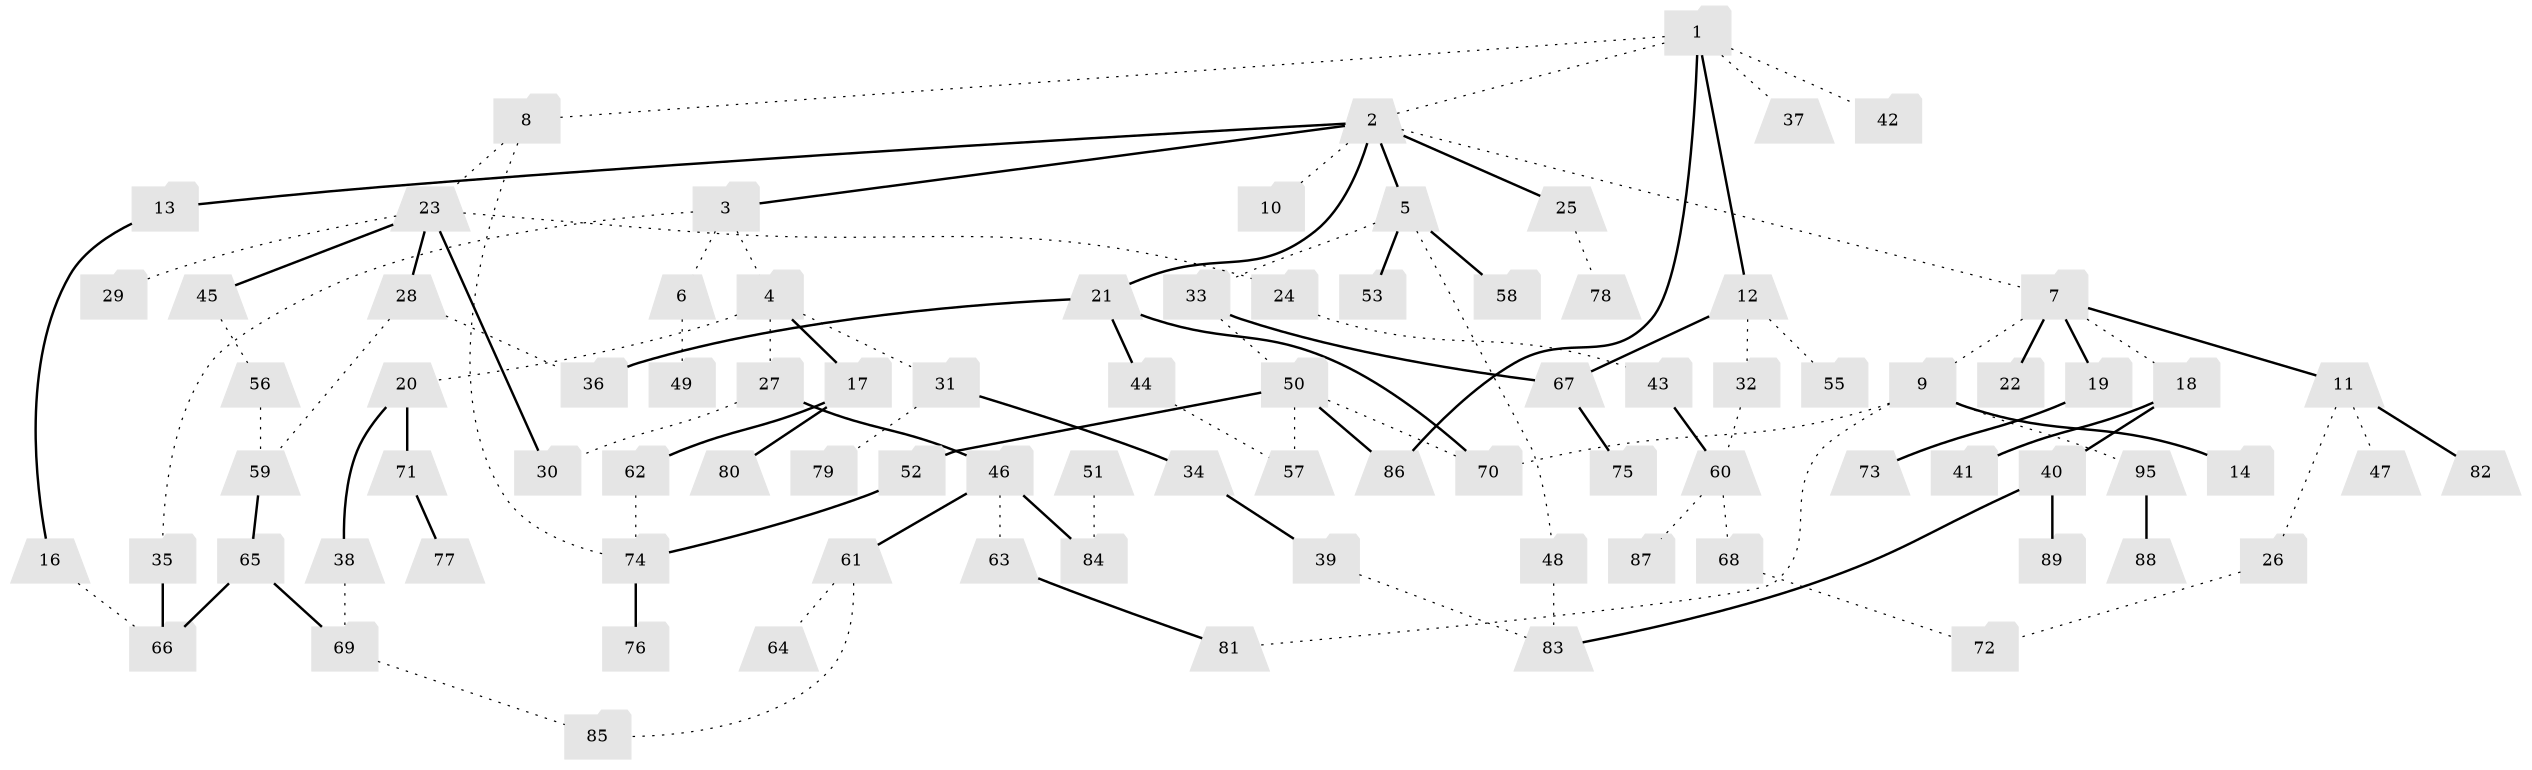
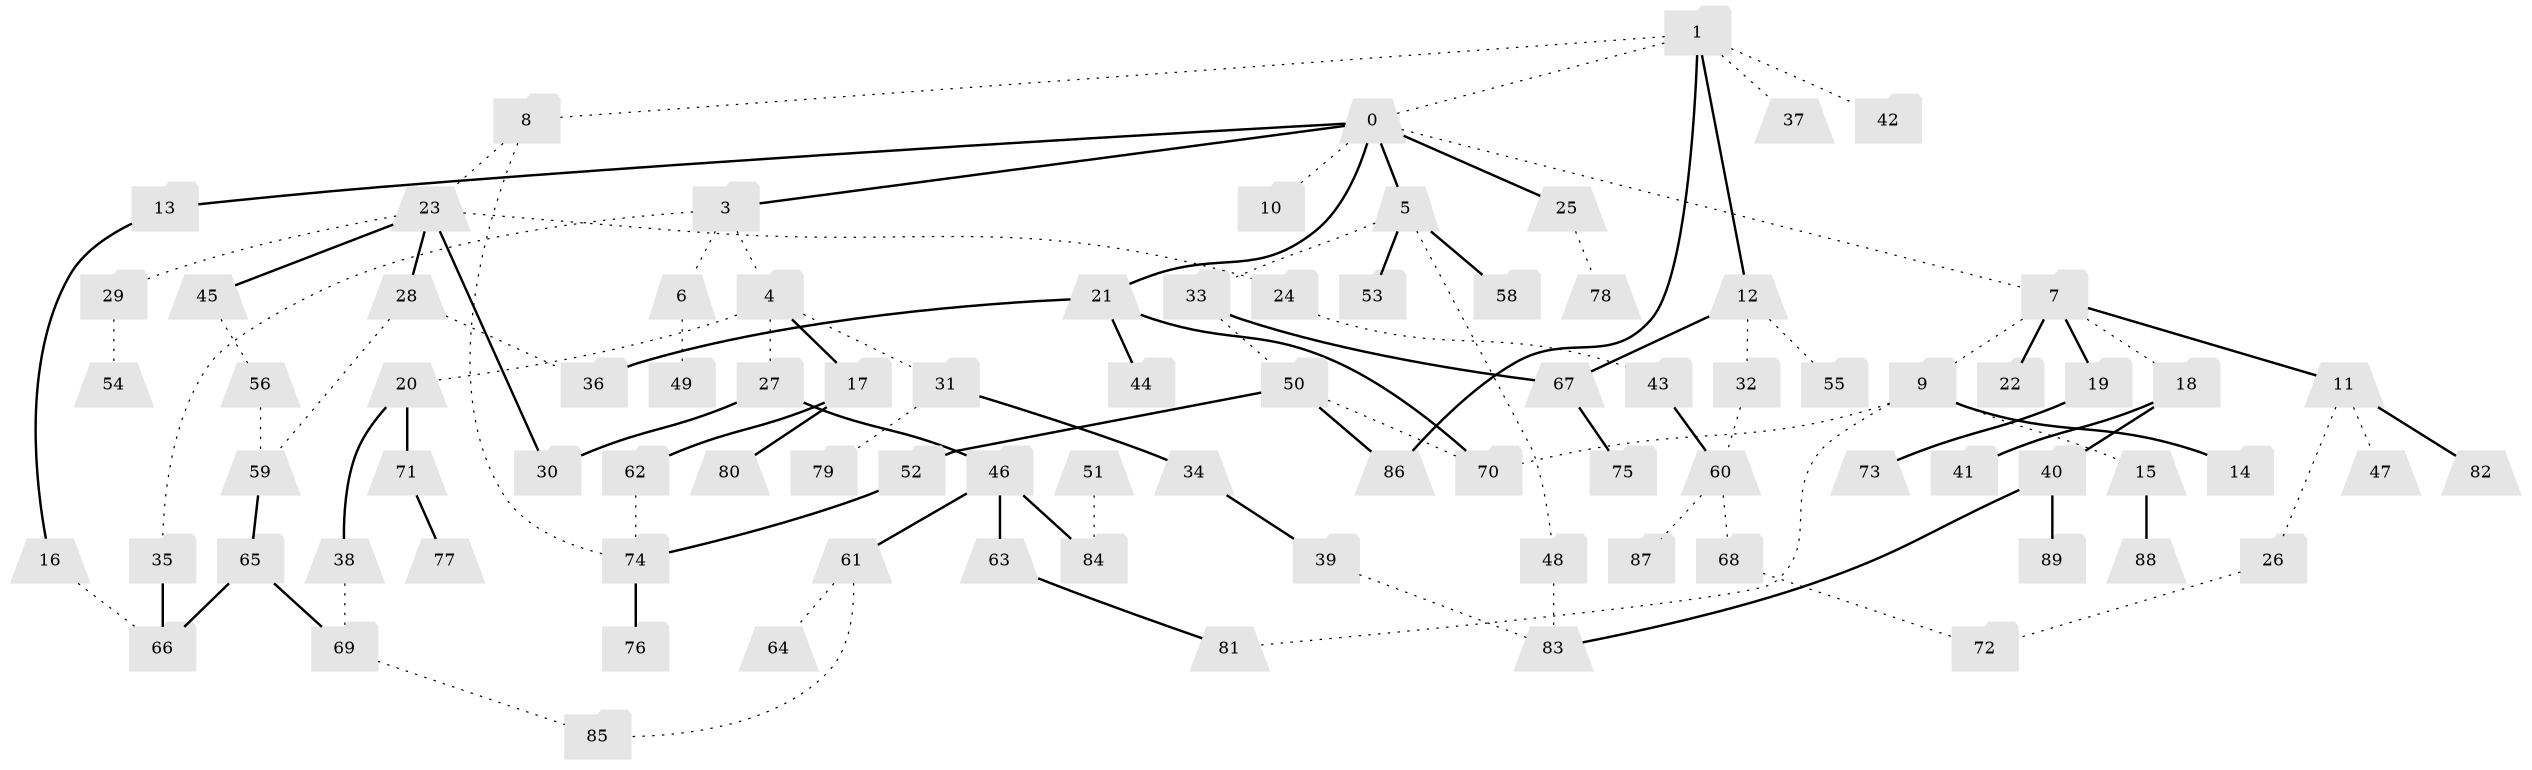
(1373, 121) -> (1373, 121)
none -> (114, 385)
(659, 429) -> (659, 429)
(1295, 473) -> none
(2146, 473) -> (2146, 473)
(1000, 517) -> (1000, 517)
